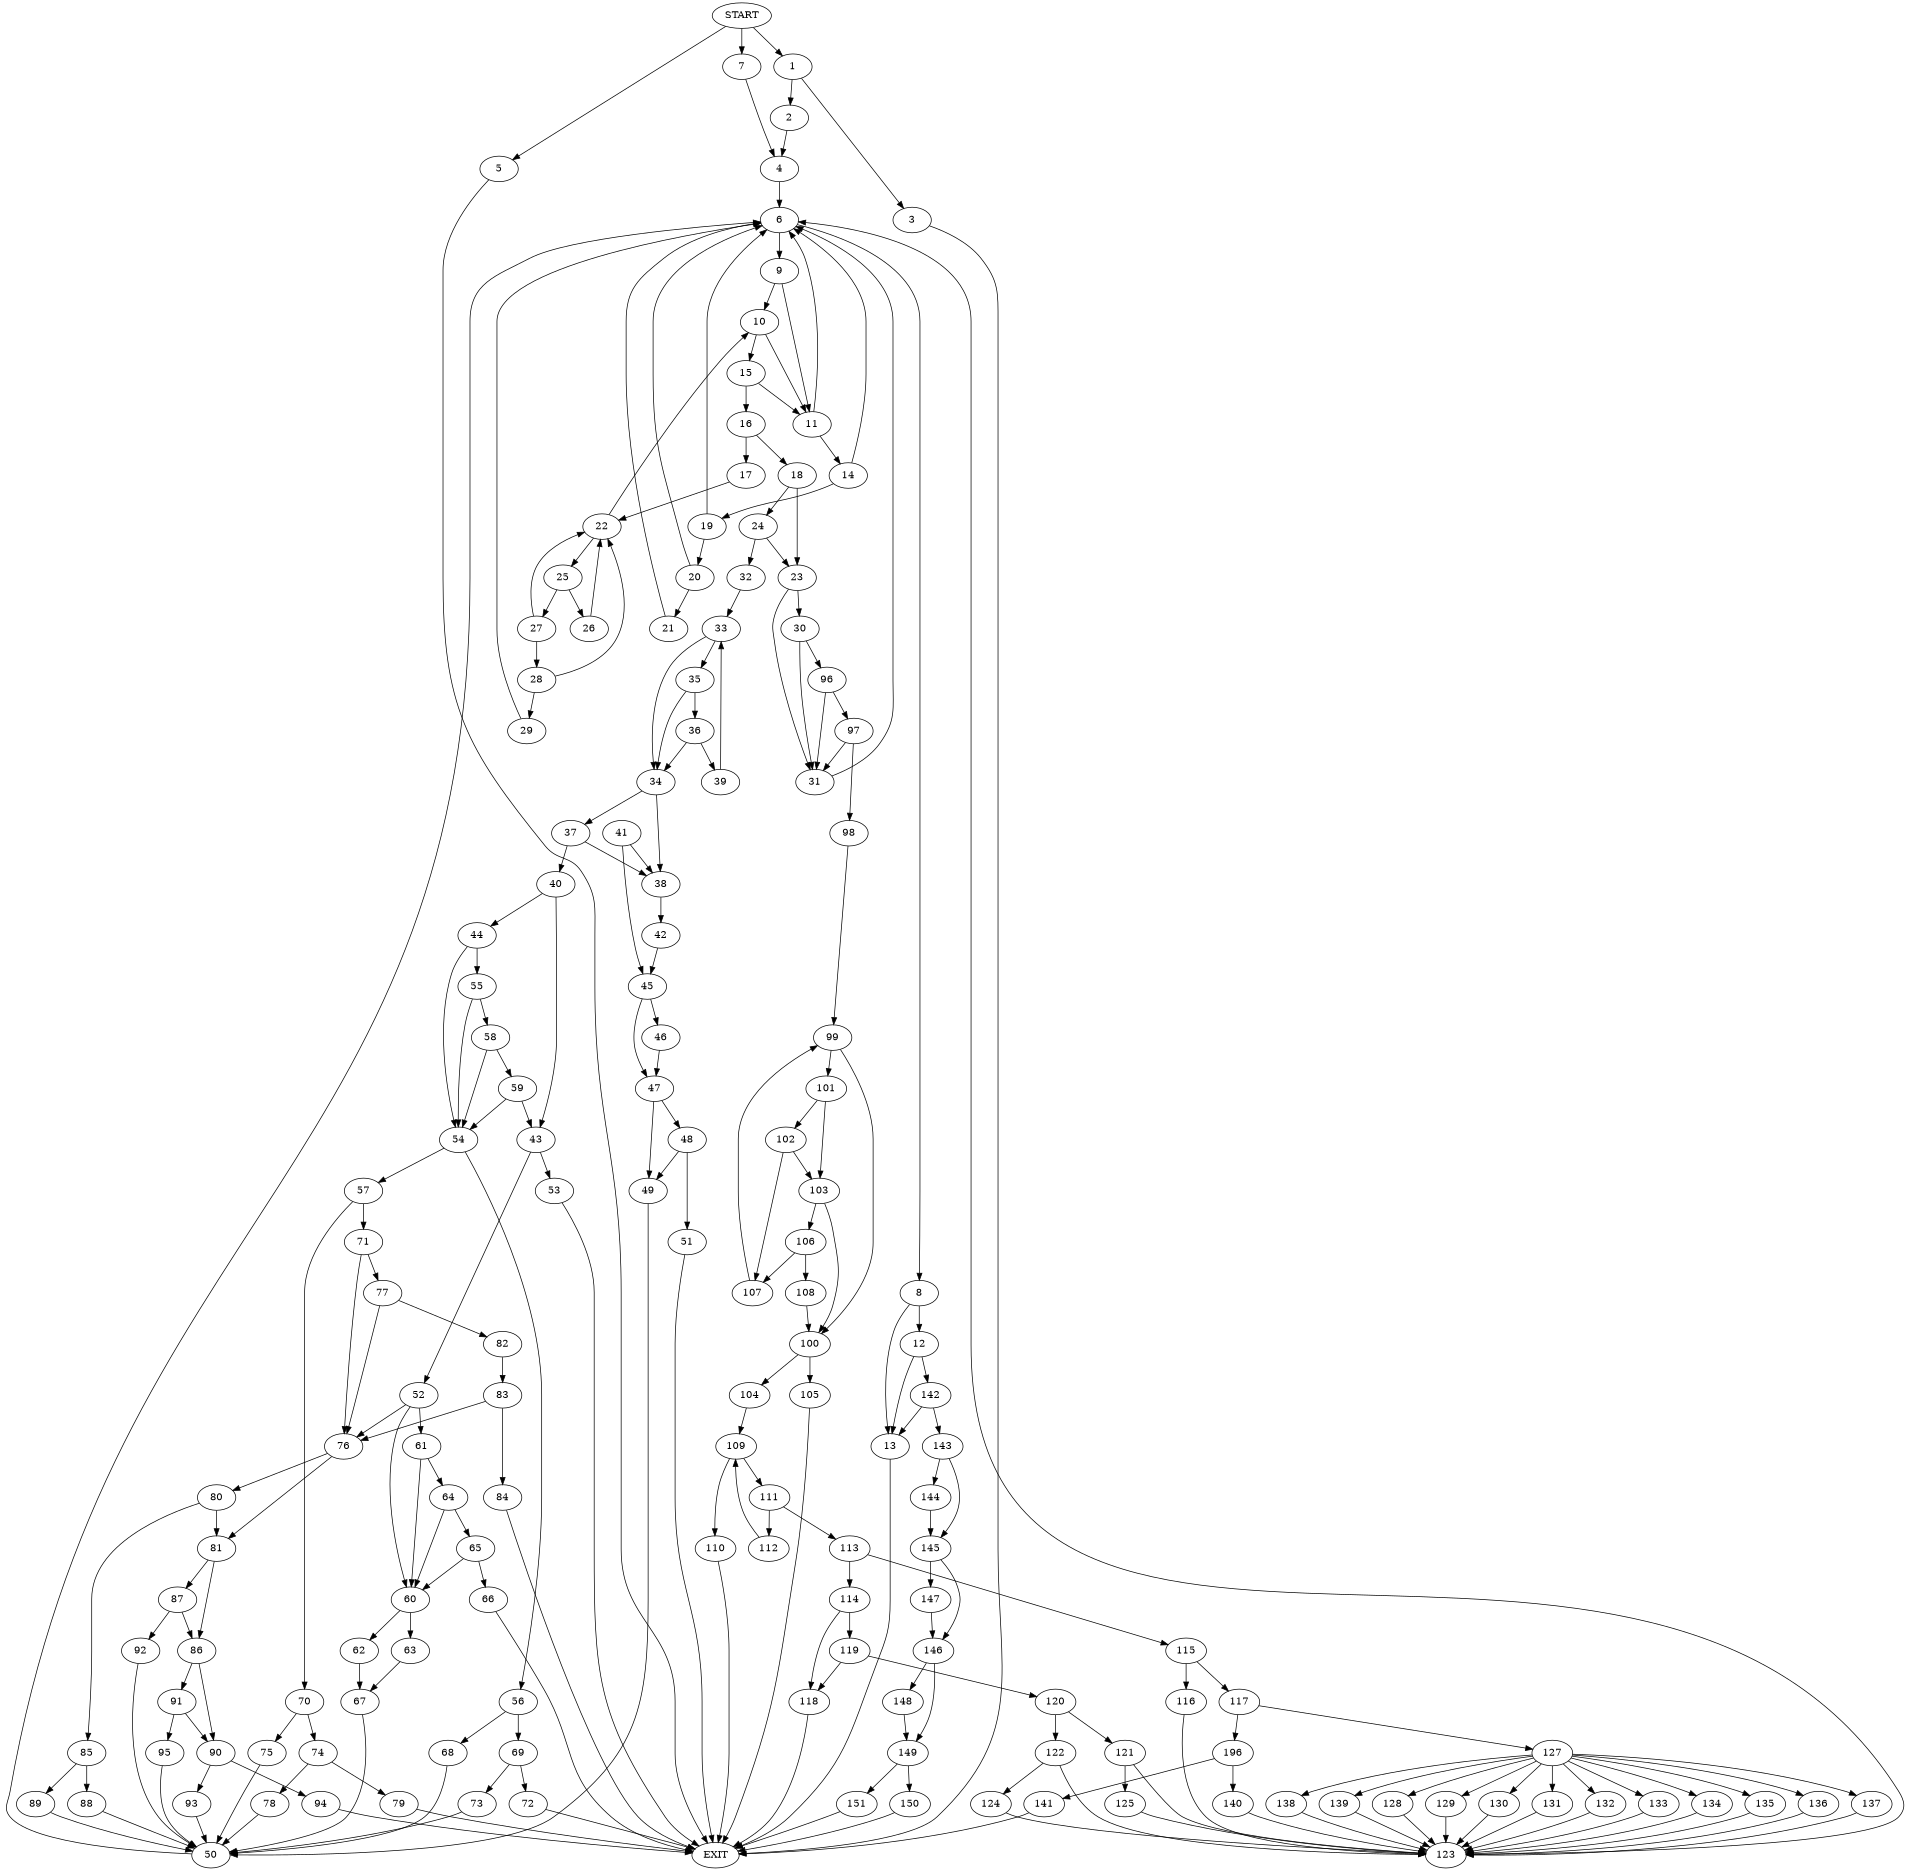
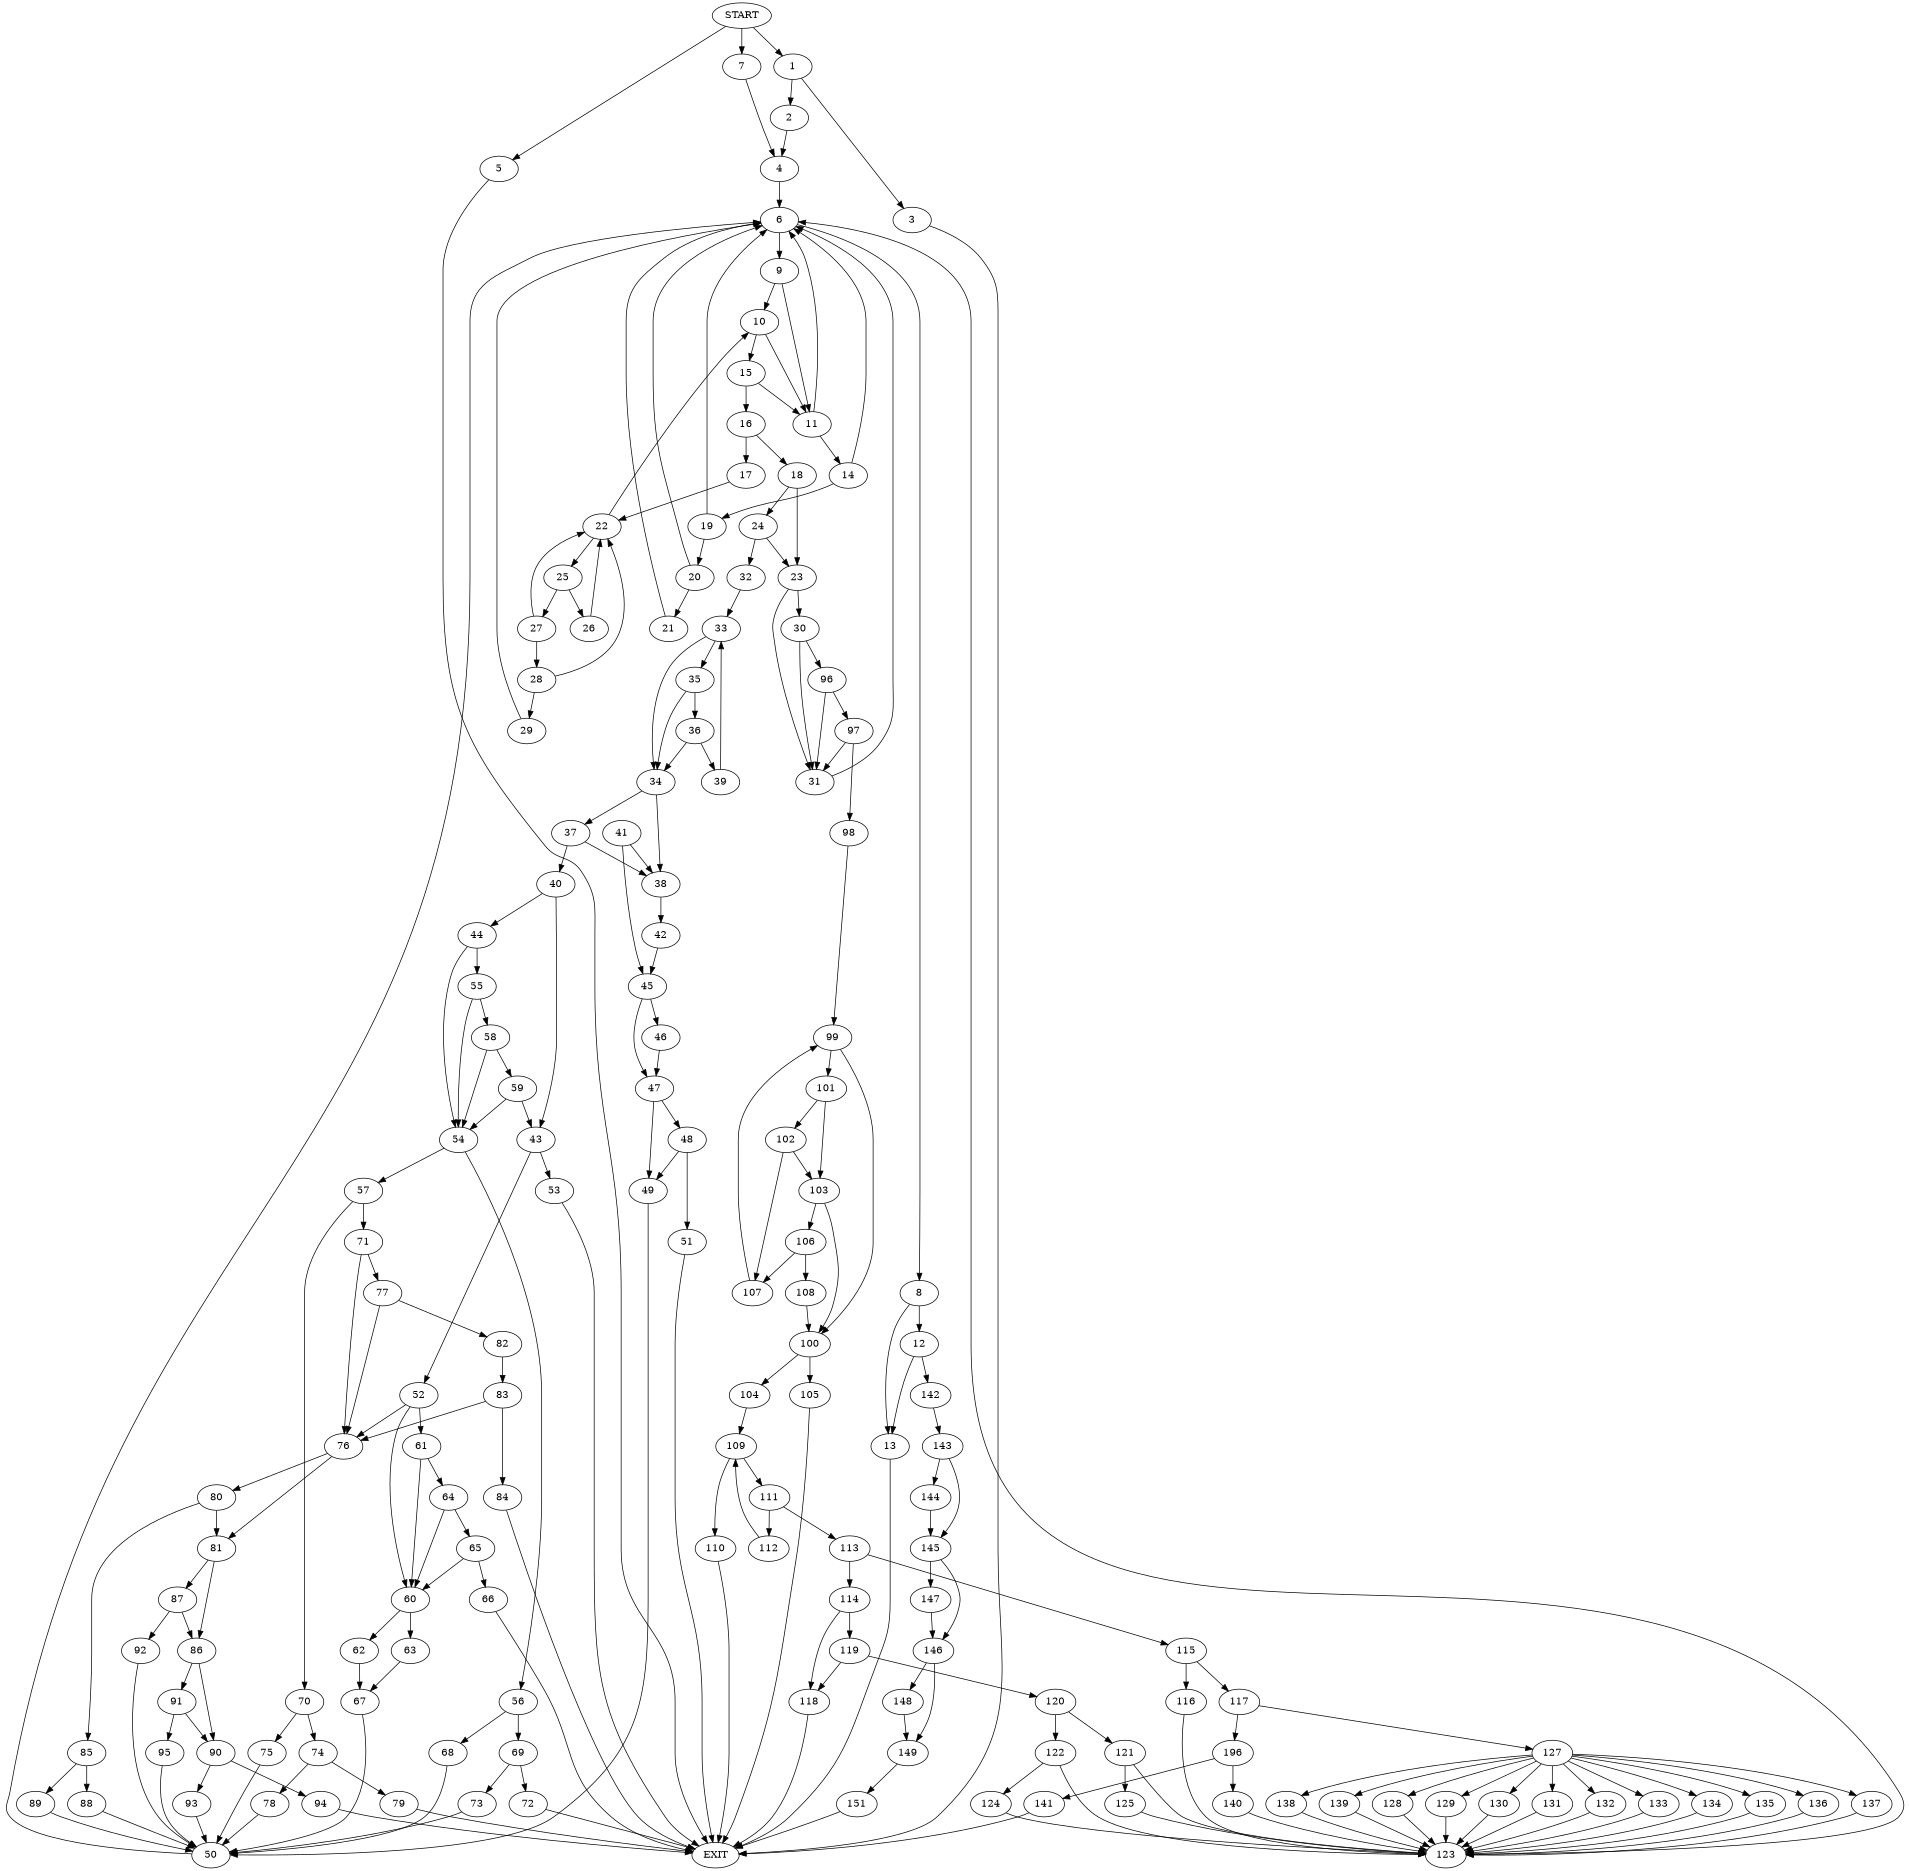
(913, 1418) -> none
(910, 1804) -> none
